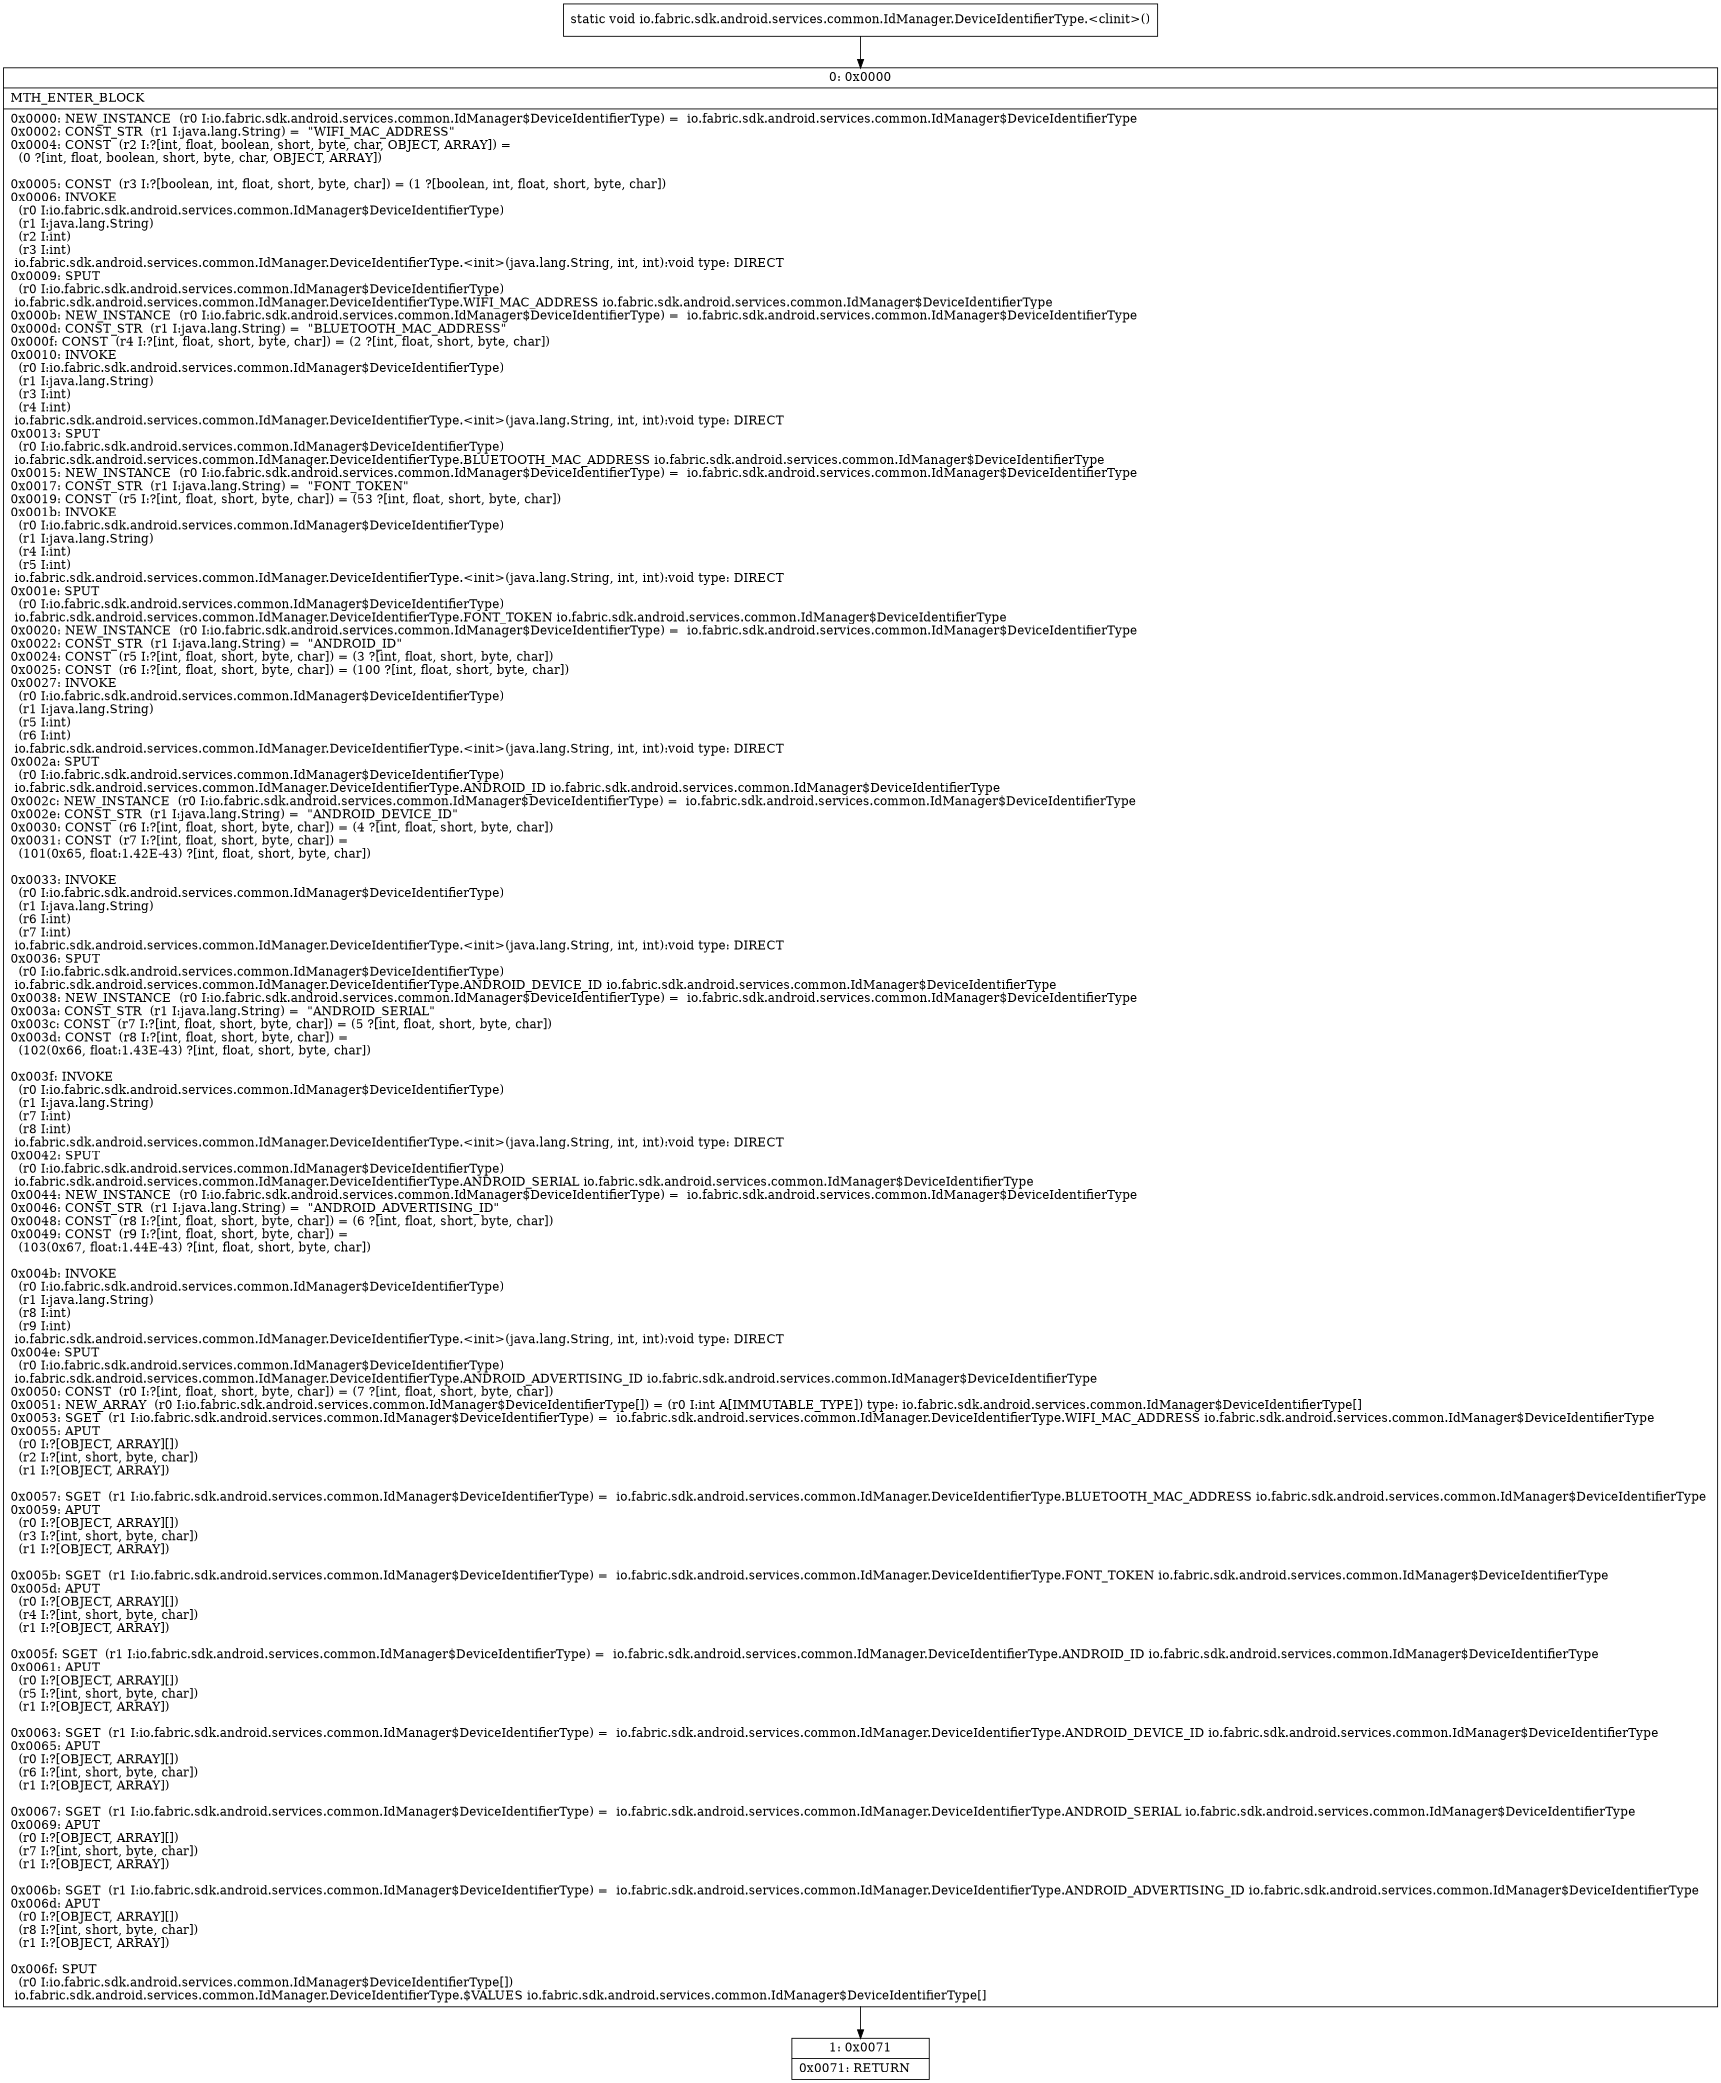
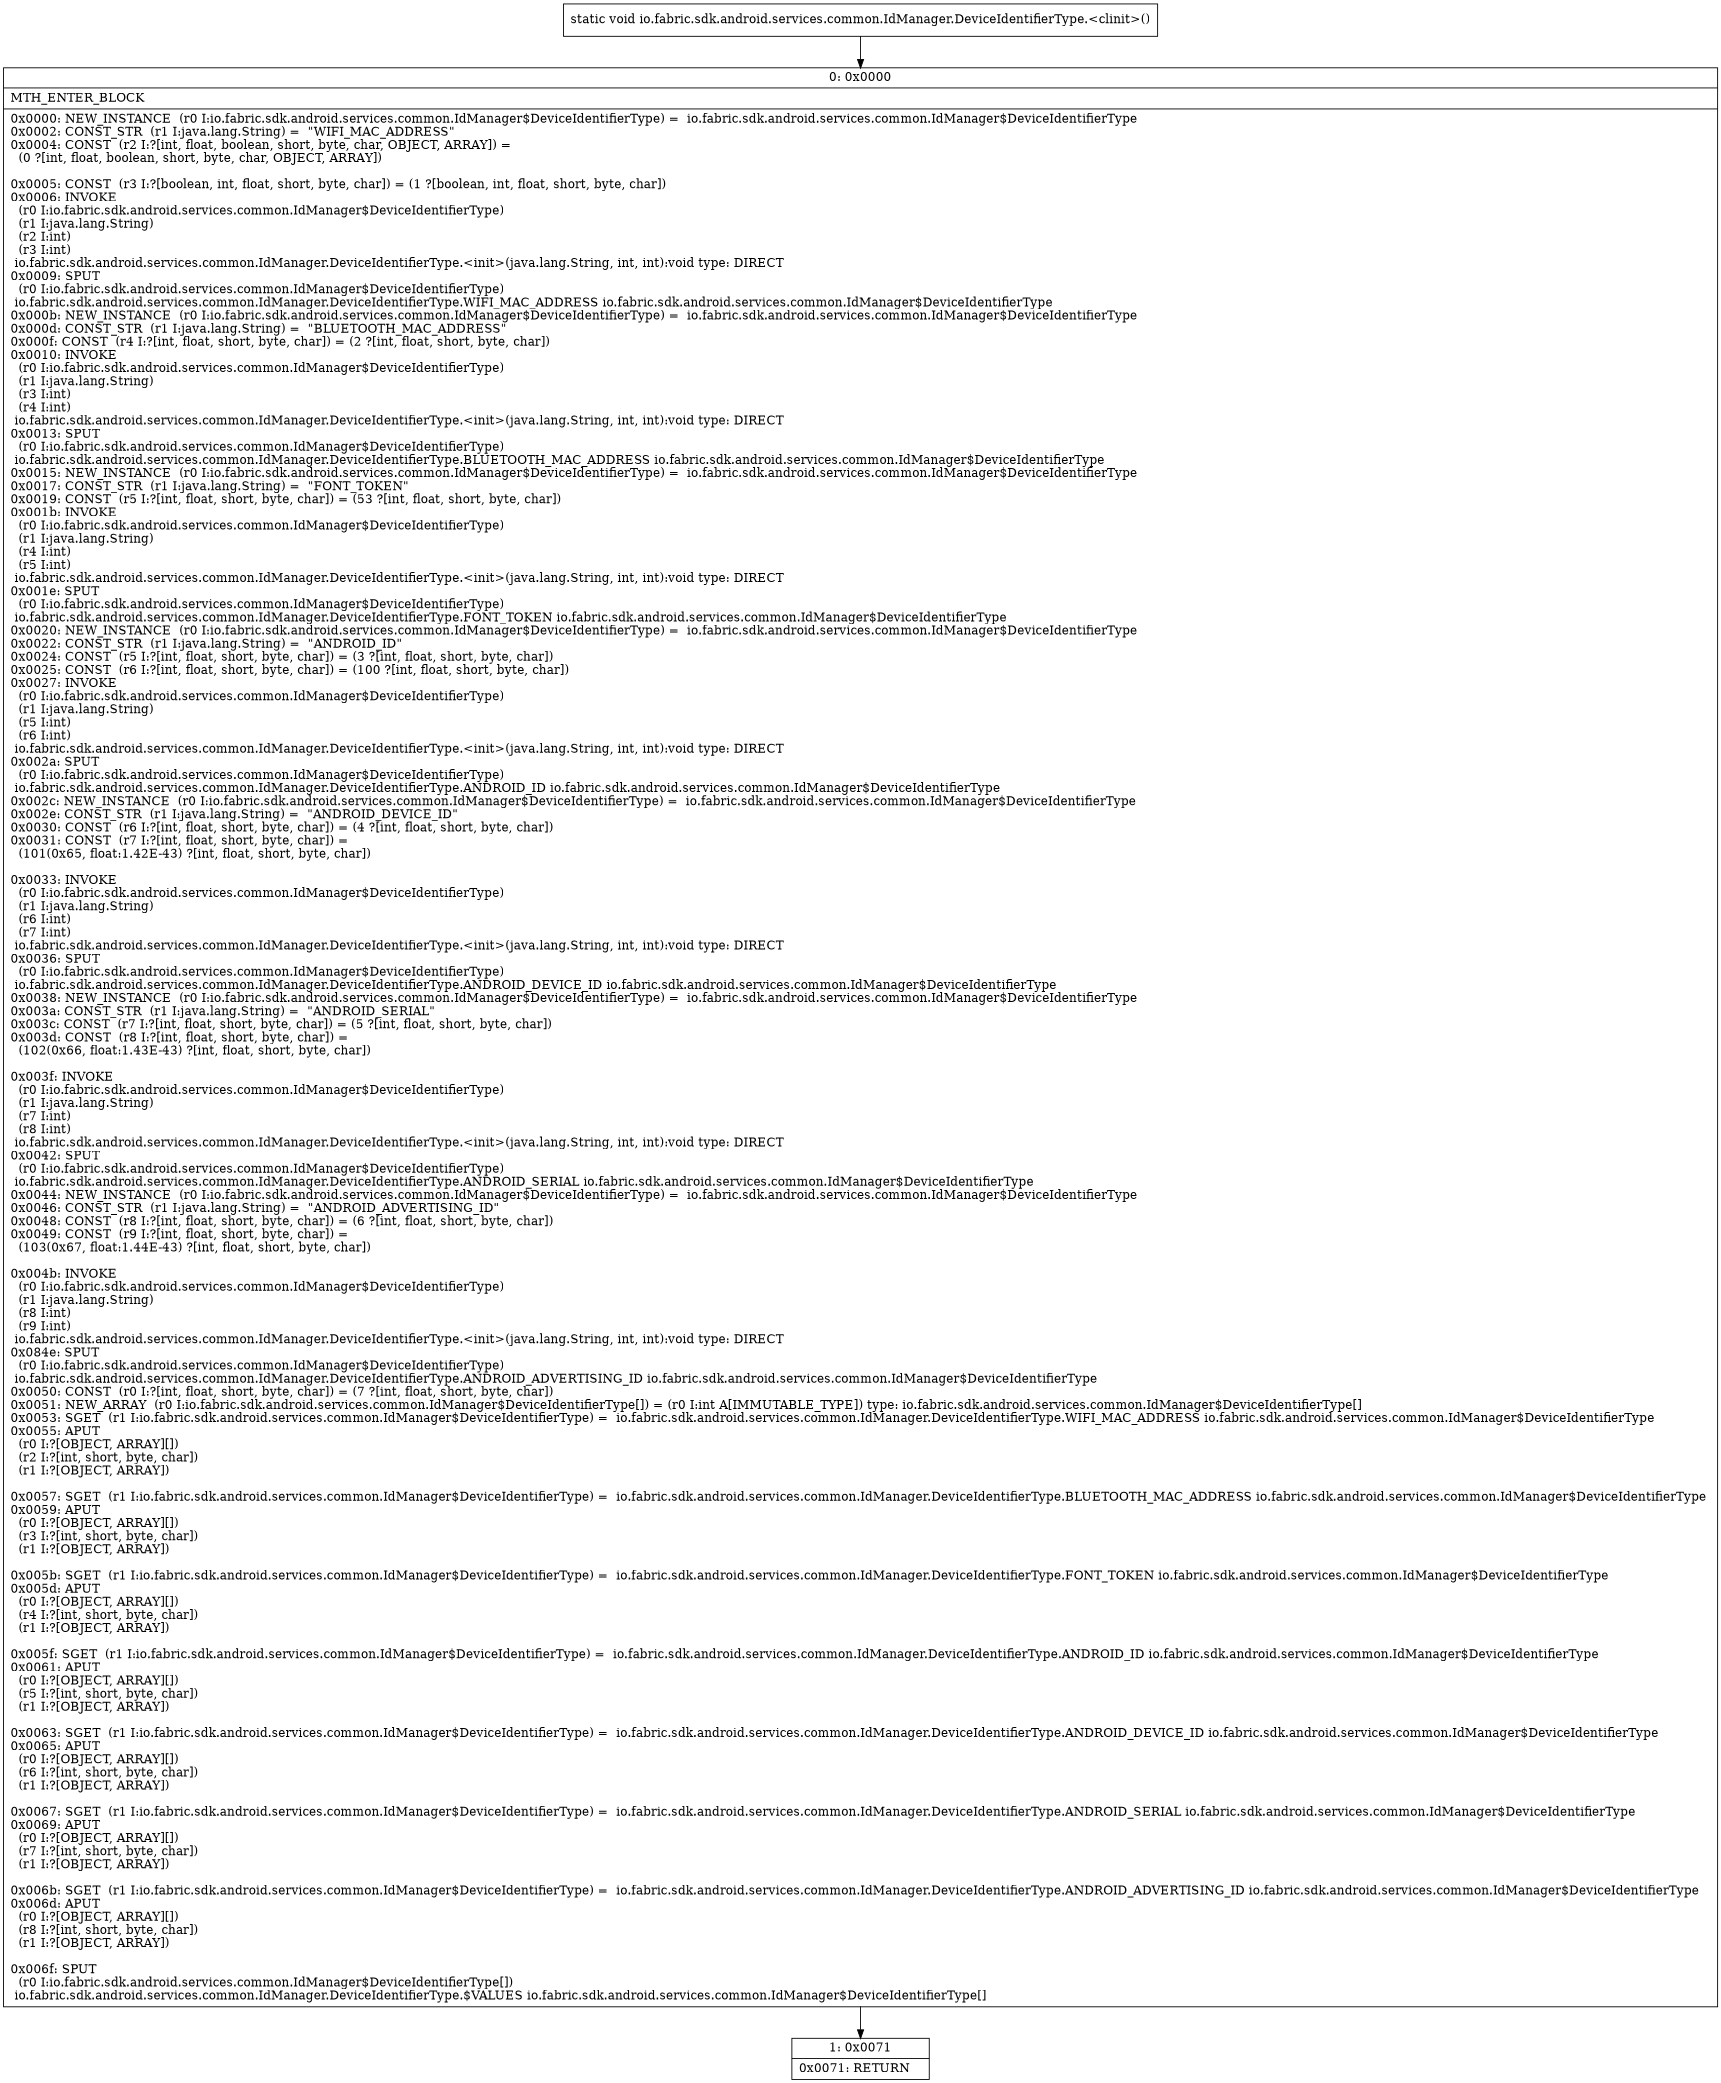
(59, 1353) -> (59, 1353)
